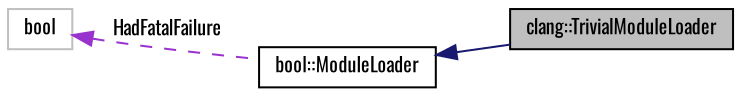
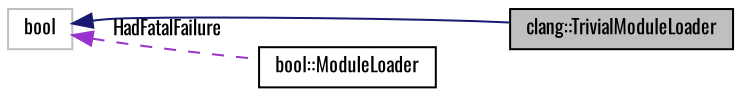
(483, 48) -> (301, 18)
